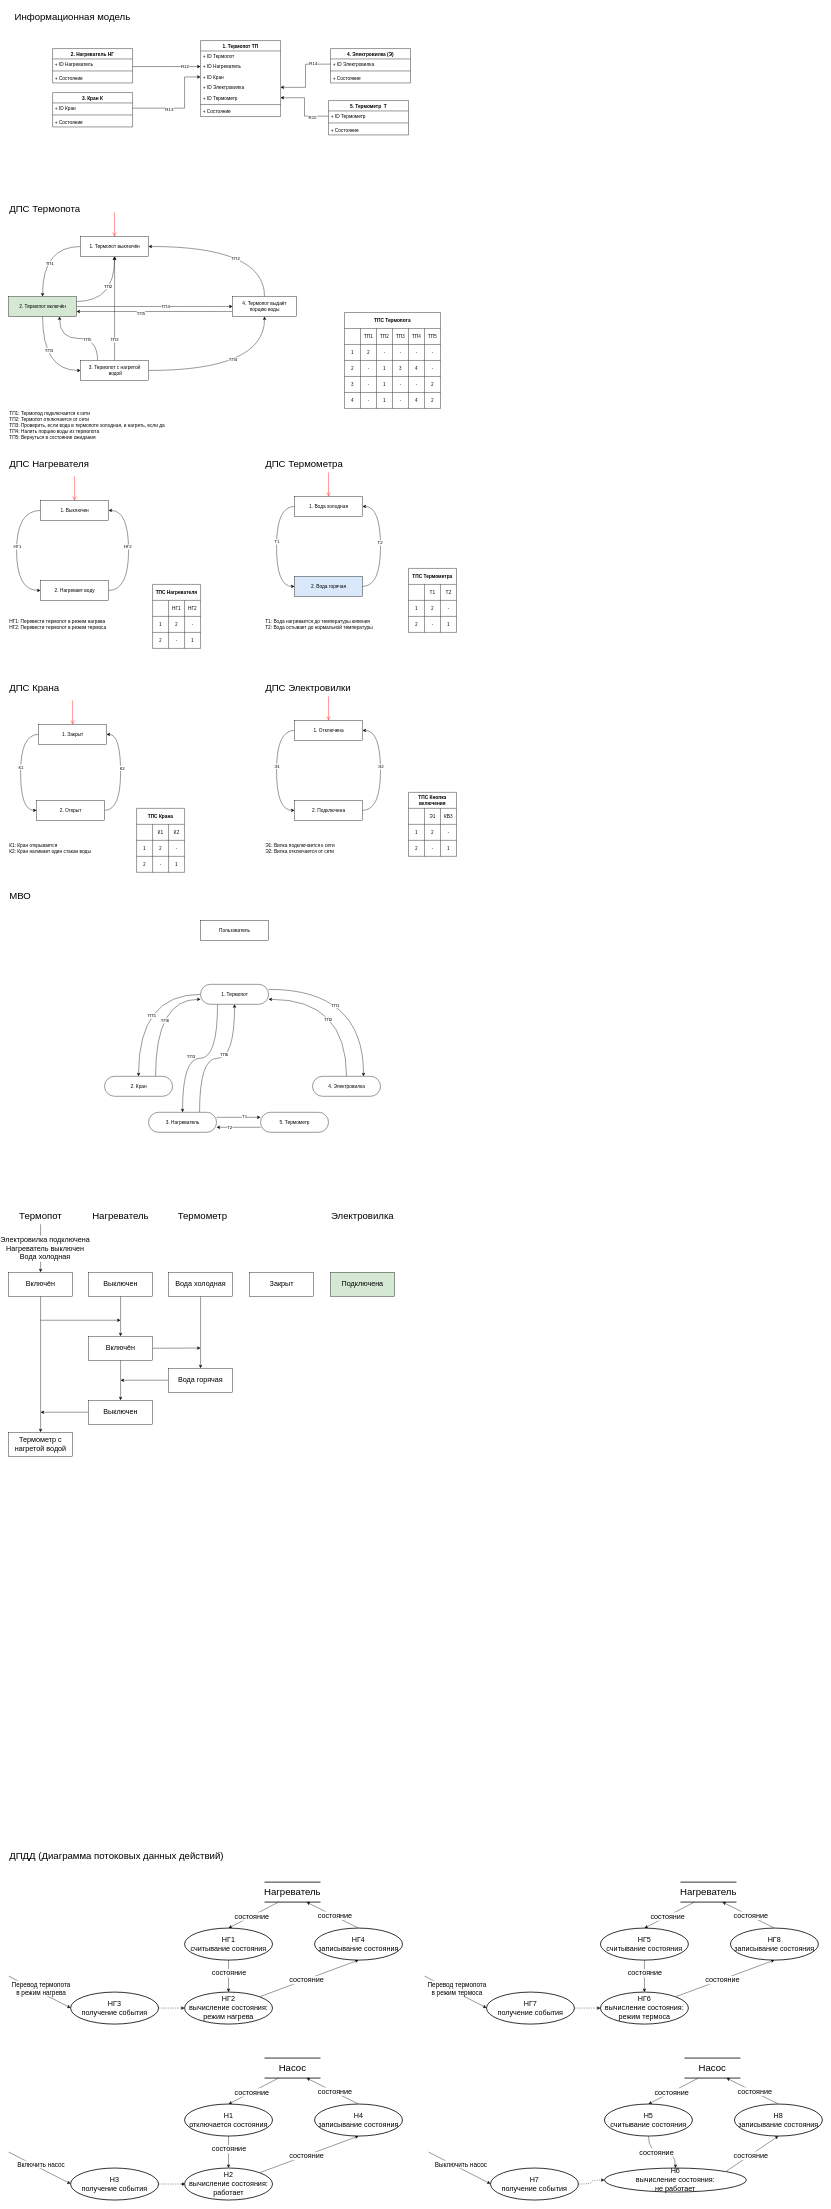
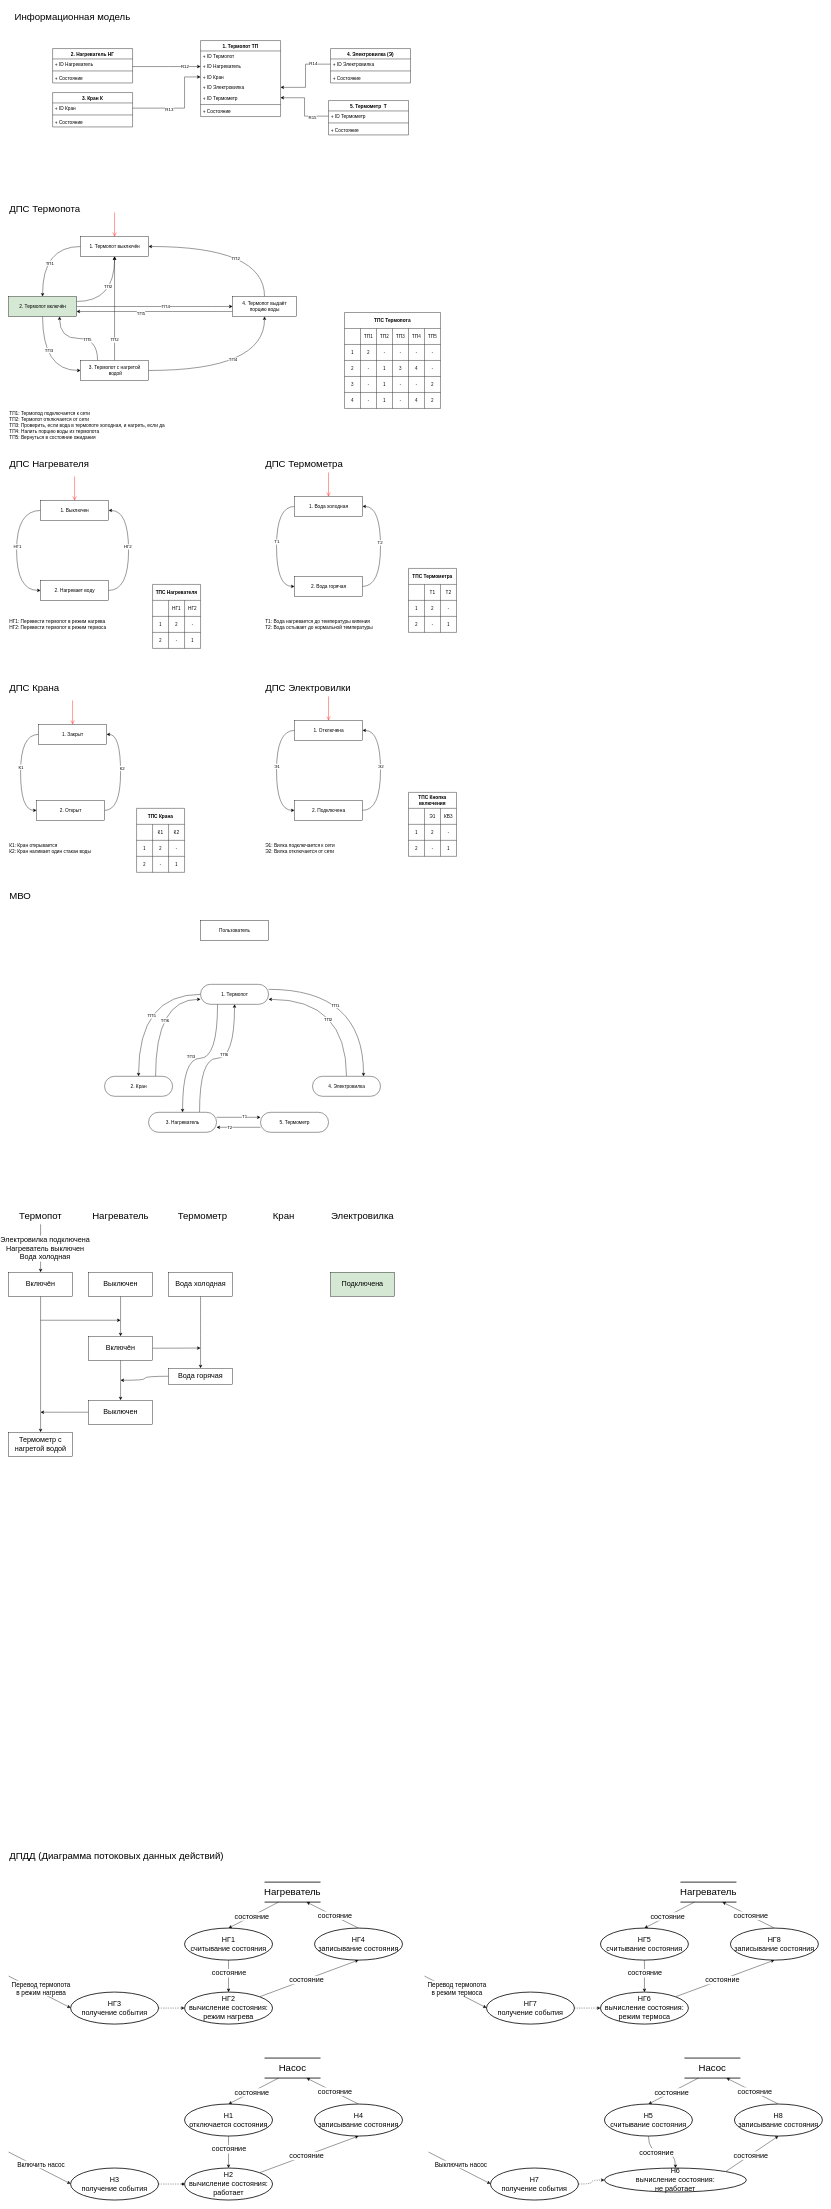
(329, 586) -> (329, 586)
none -> (284, 1216)
(282, 1284) -> none
(201, 1380) -> (201, 1376)
